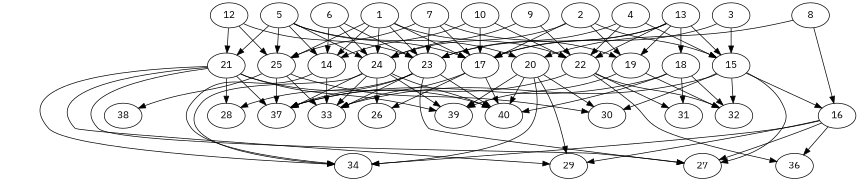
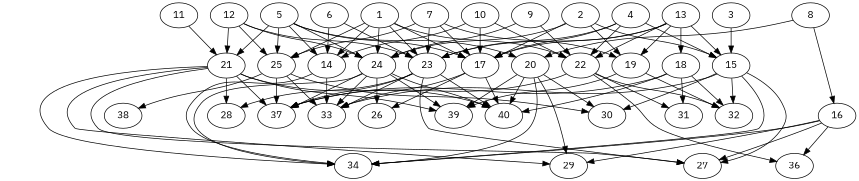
none -> (179, 15)
(351, 38) -> (300, 40)
(609, 40) -> (559, 40)
(781, 89) -> (599, 146)
